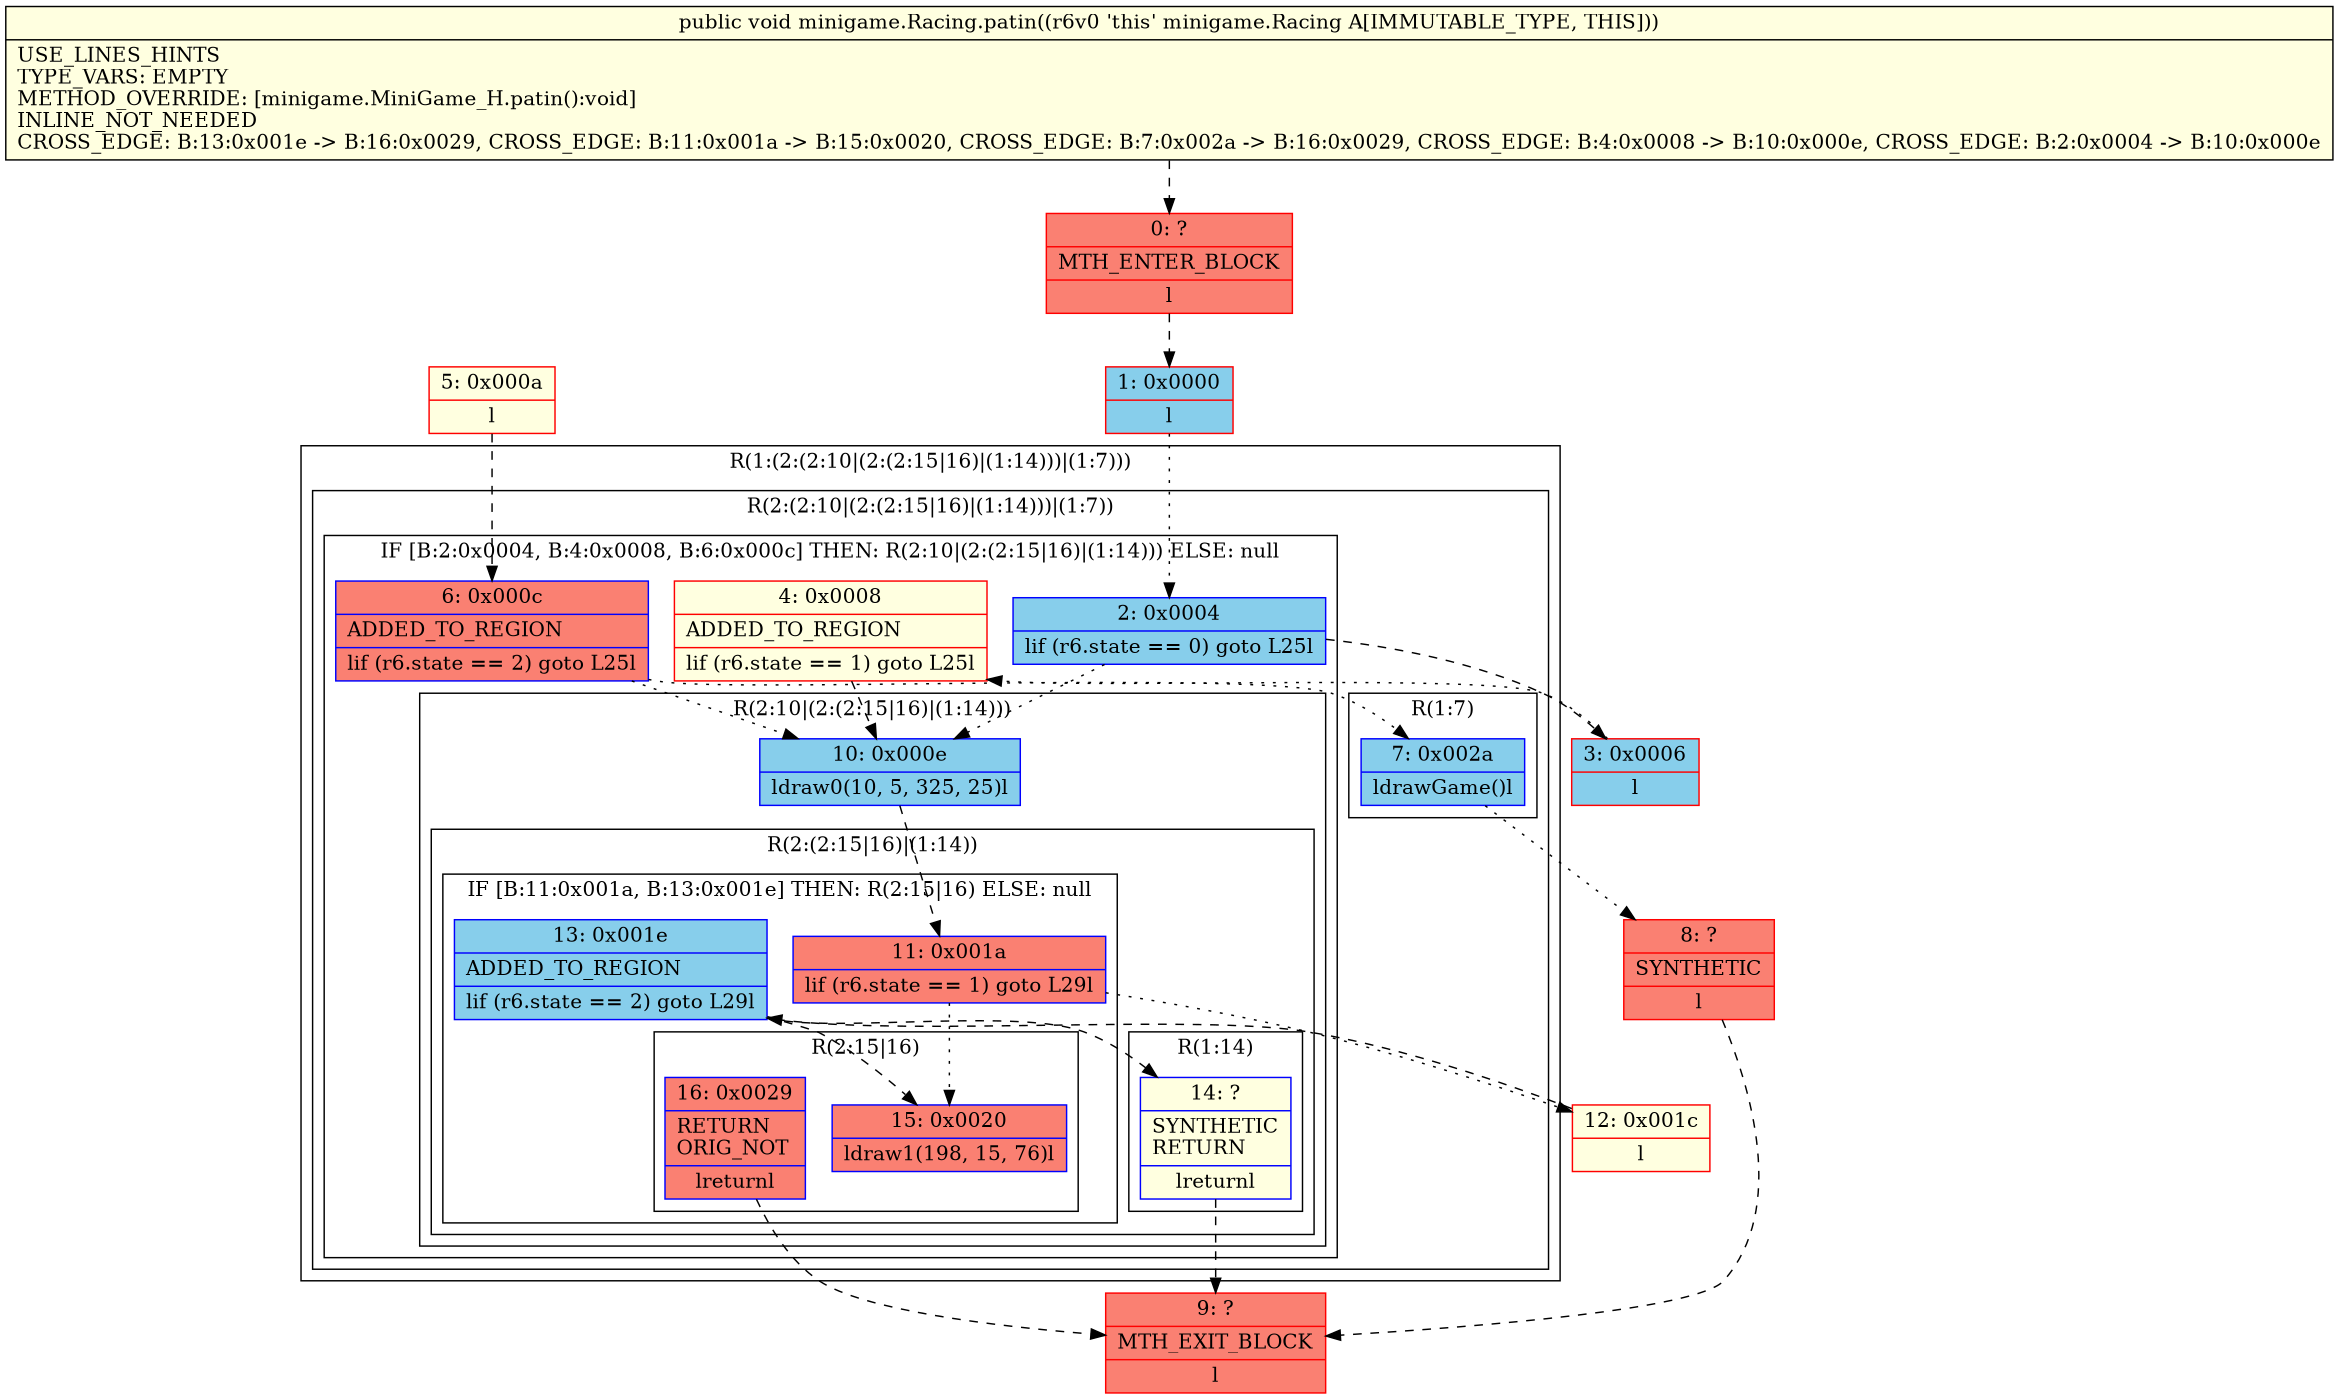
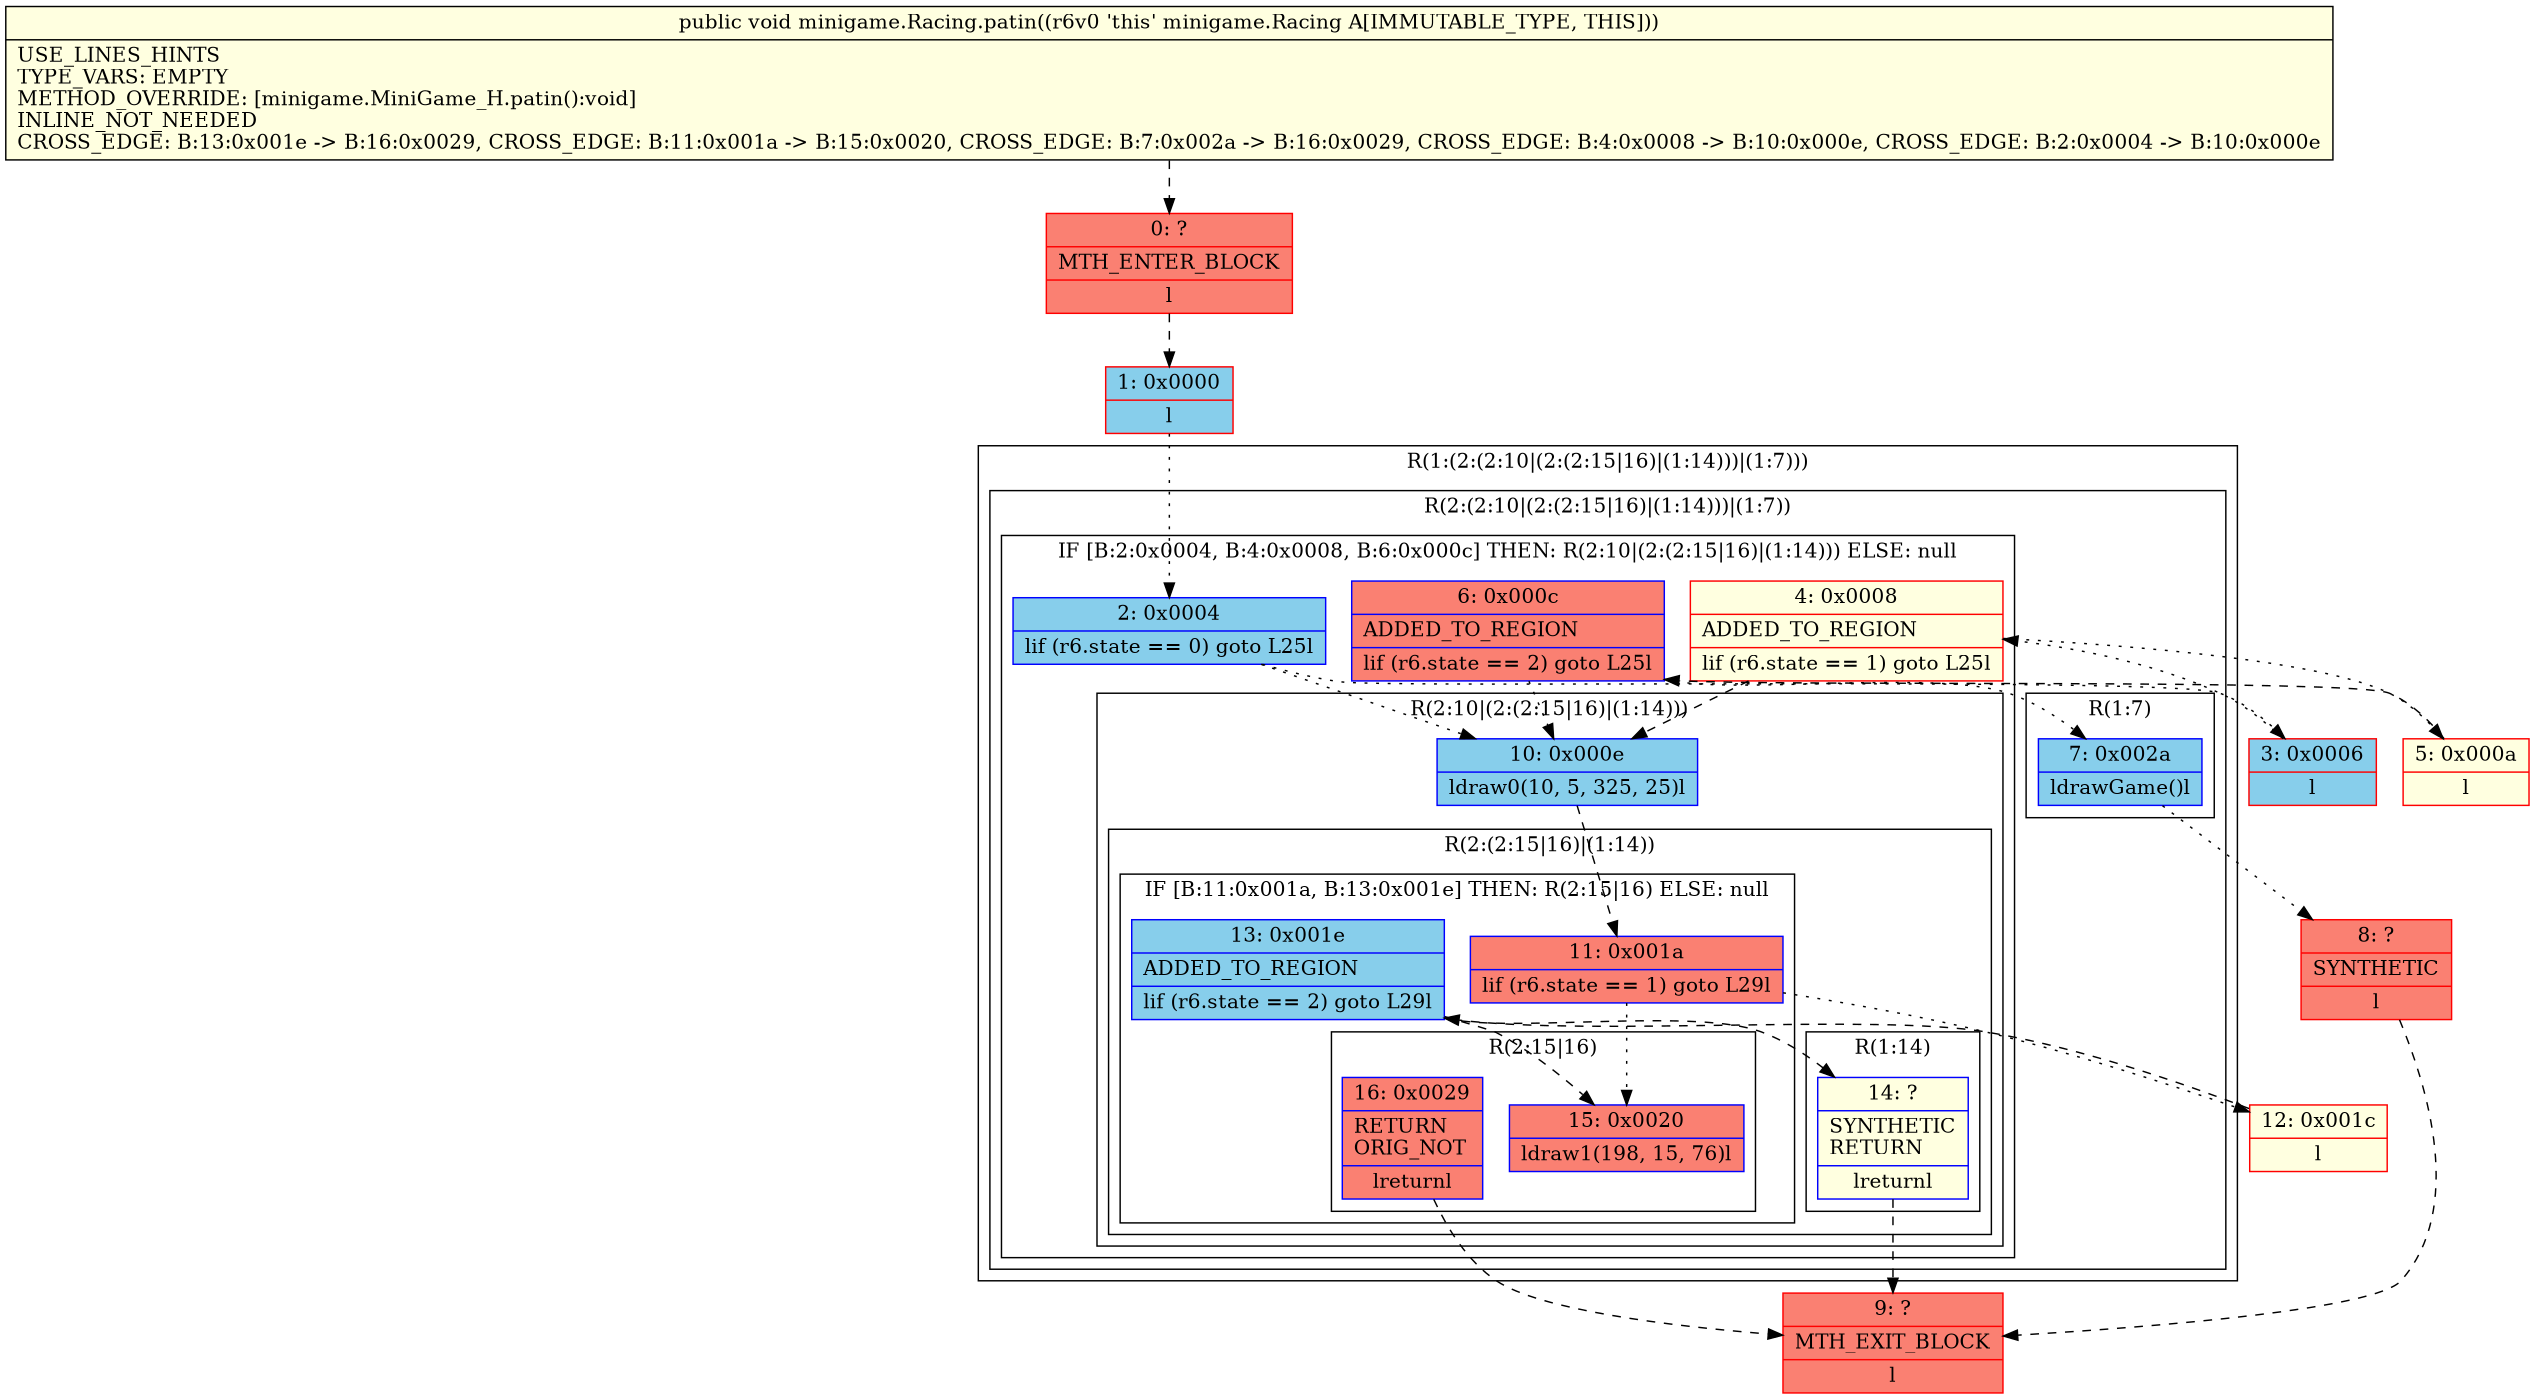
none -> (2215, 656)
(1467, 666) -> (1645, 684)
